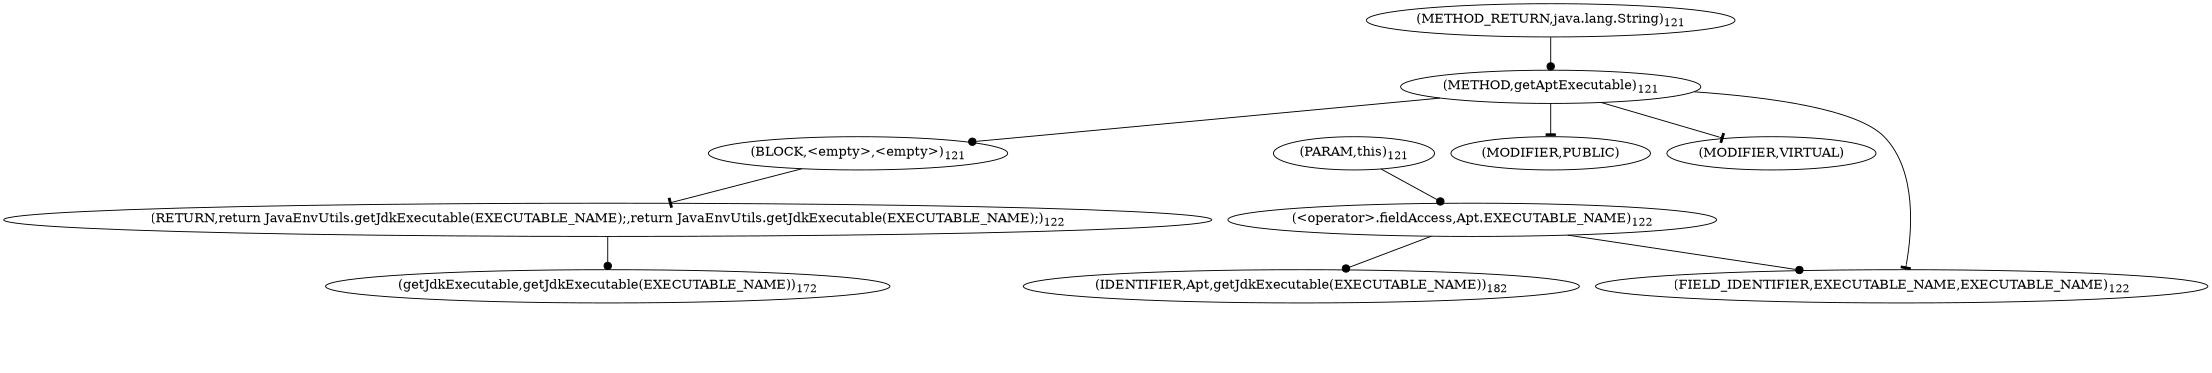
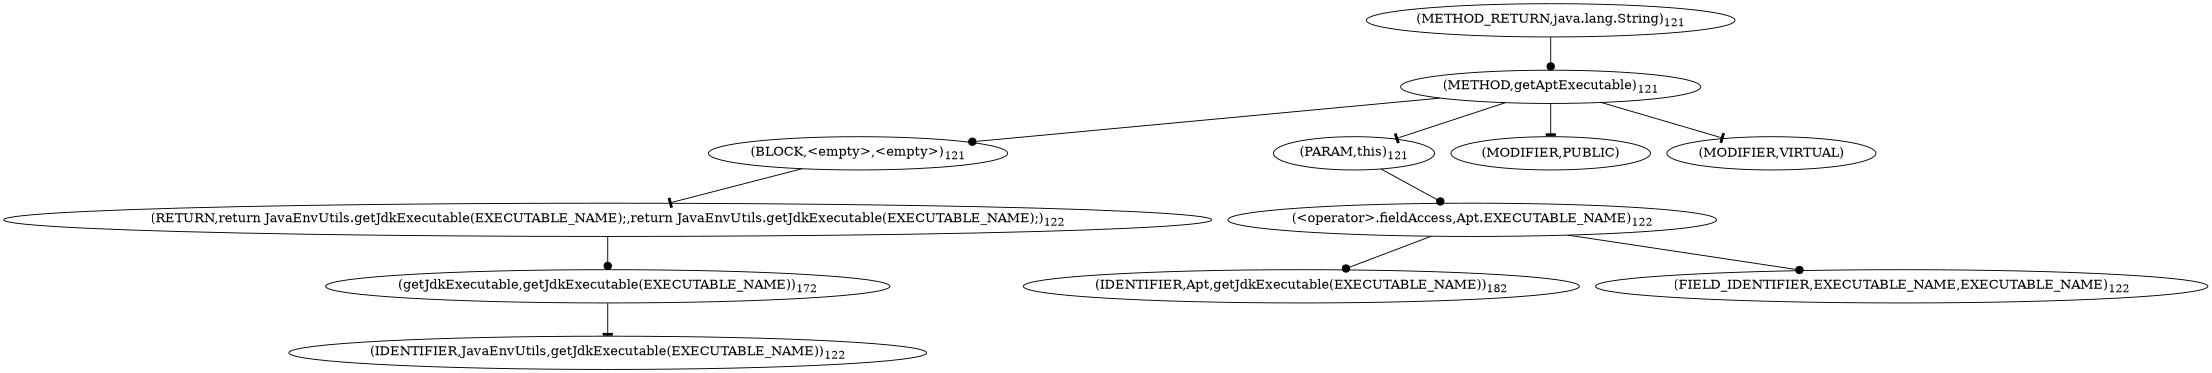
(1857, 120) -> (1452, 120)
none -> (608, 353)
